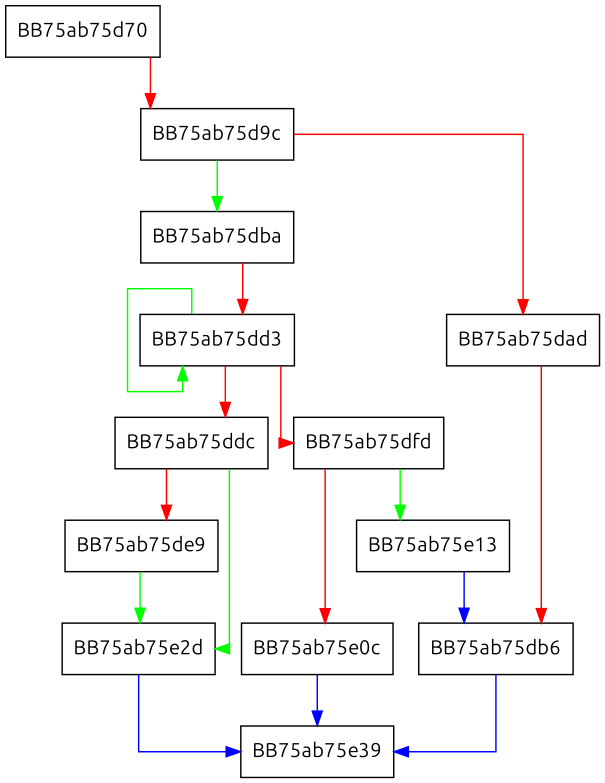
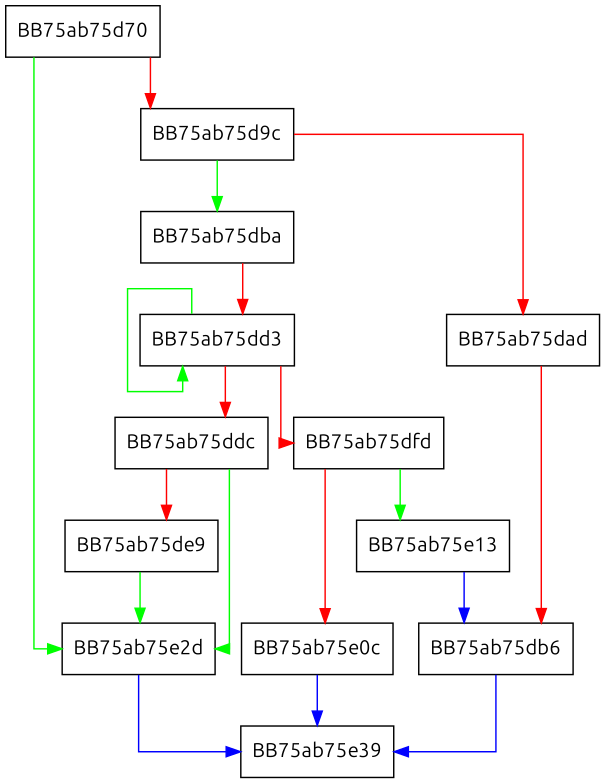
none -> (34, 360)
